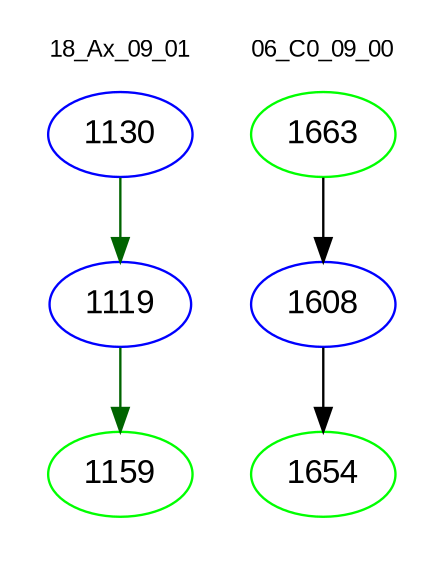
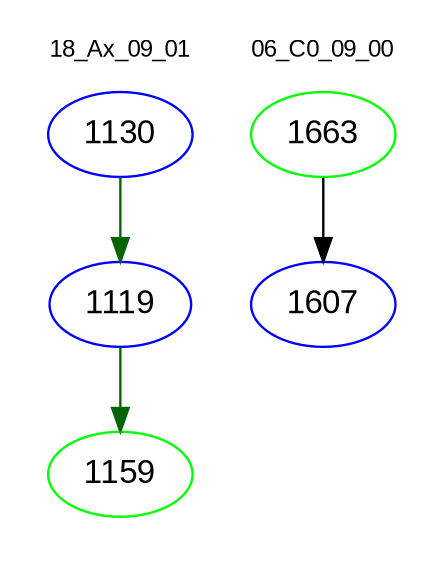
(323, 304) -> (323, 304)
(323, 474) -> none
